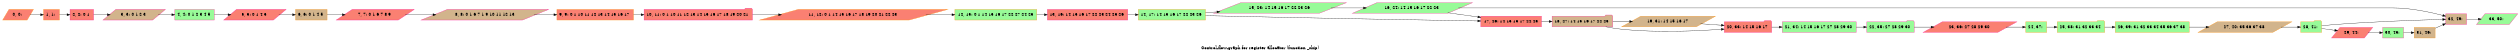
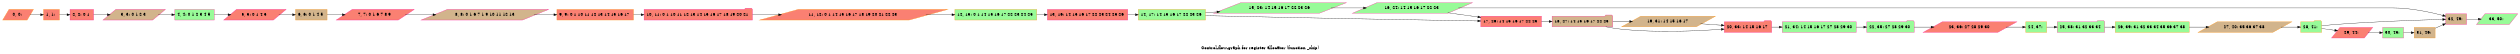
(996, 15) -> (996, 15)
(1511, 21) -> (1511, 21)
(2081, 27) -> (2081, 27)
